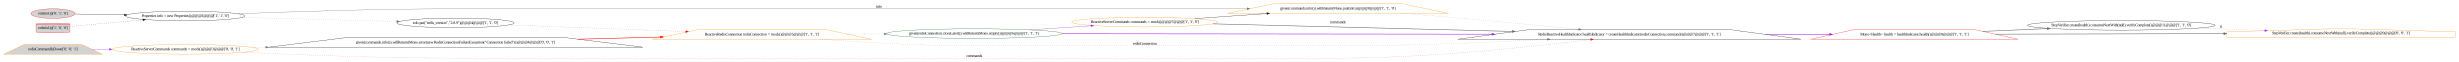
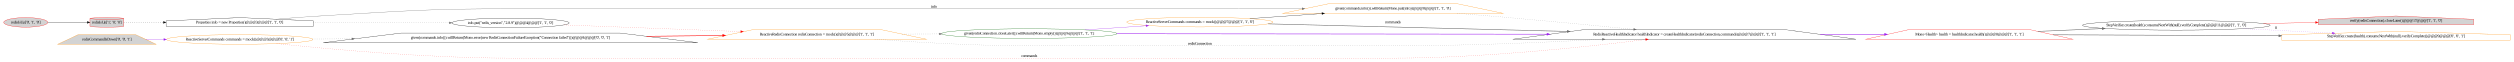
(100, 14) -> (68, 22)
(185, 16) -> (240, 22)
none -> (2396, 21)
